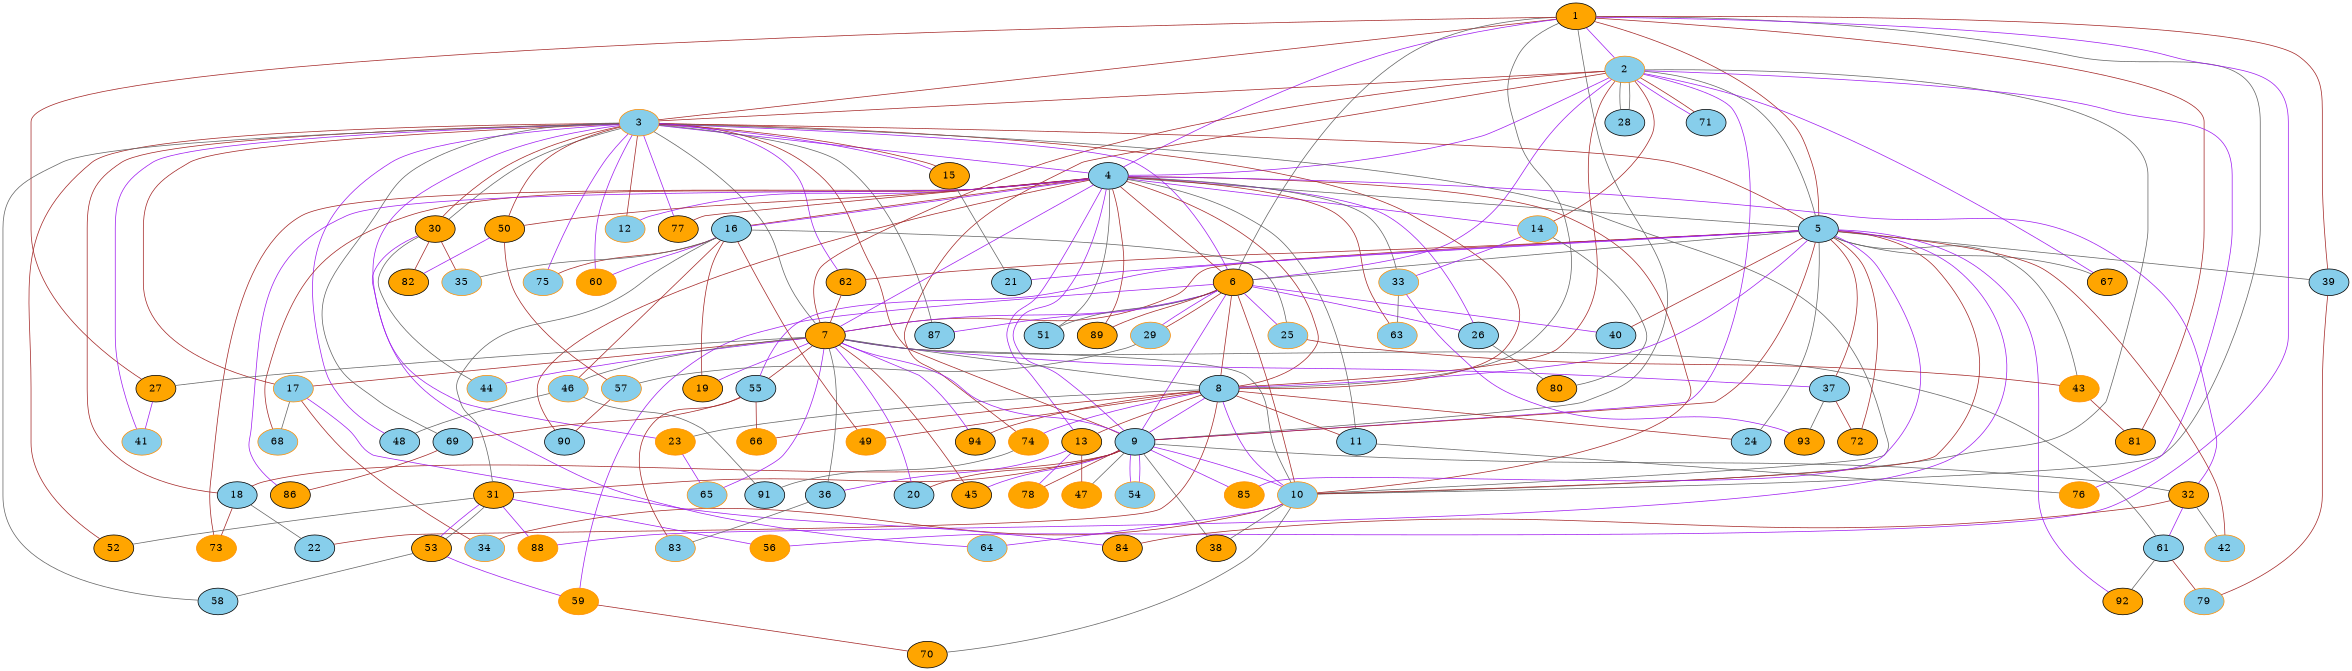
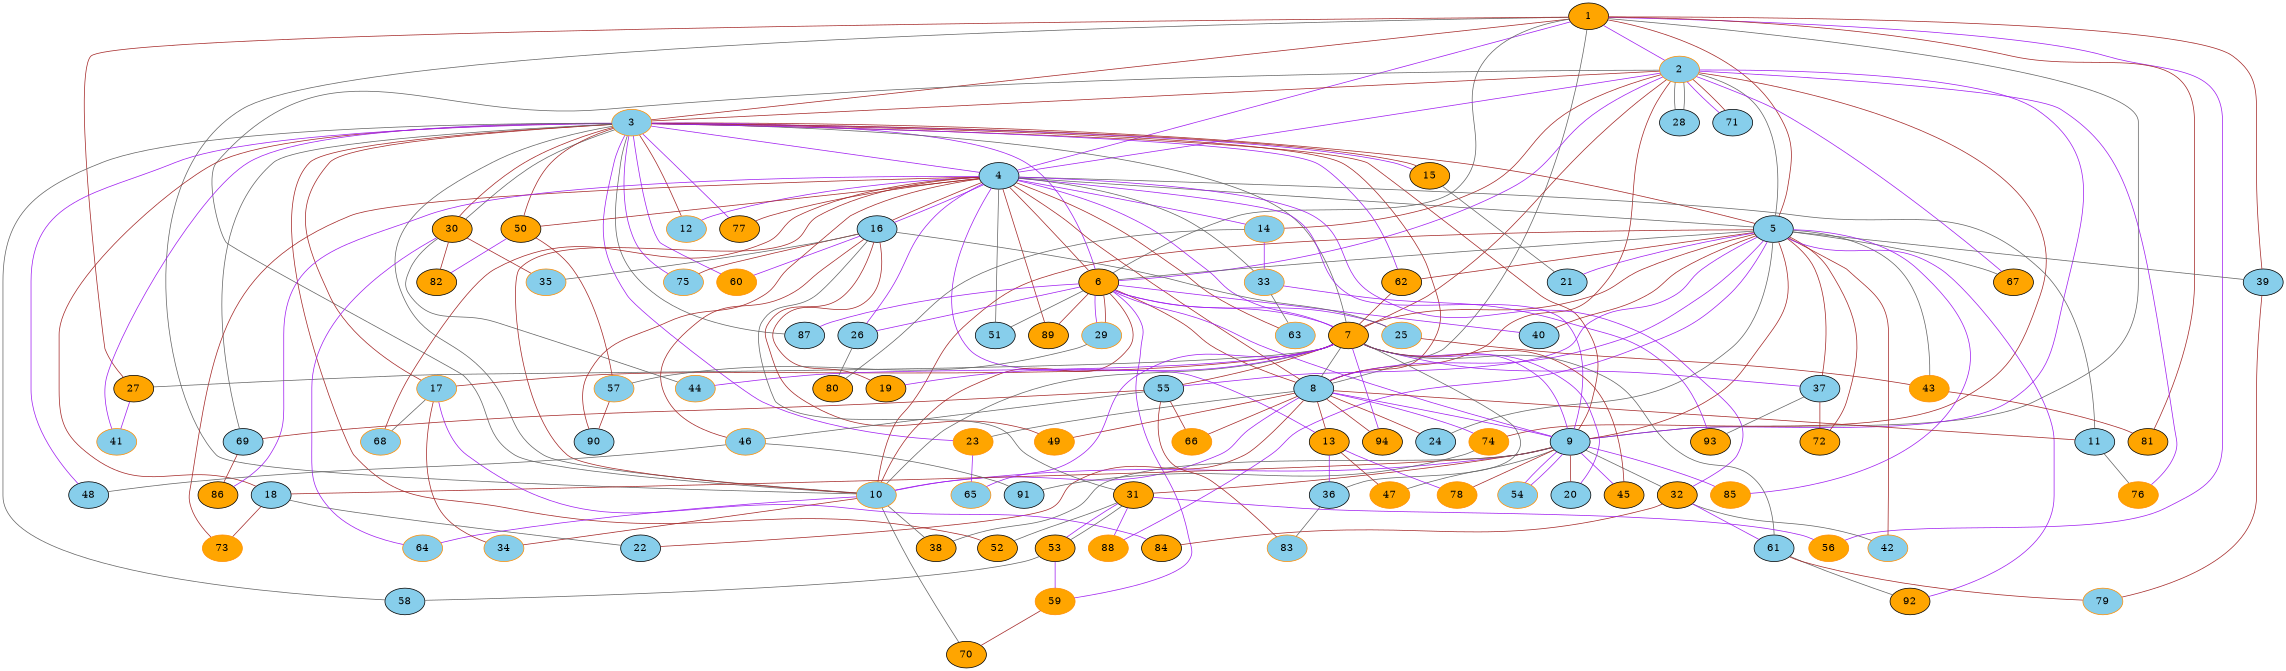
(693, 352) -> (955, 415)
